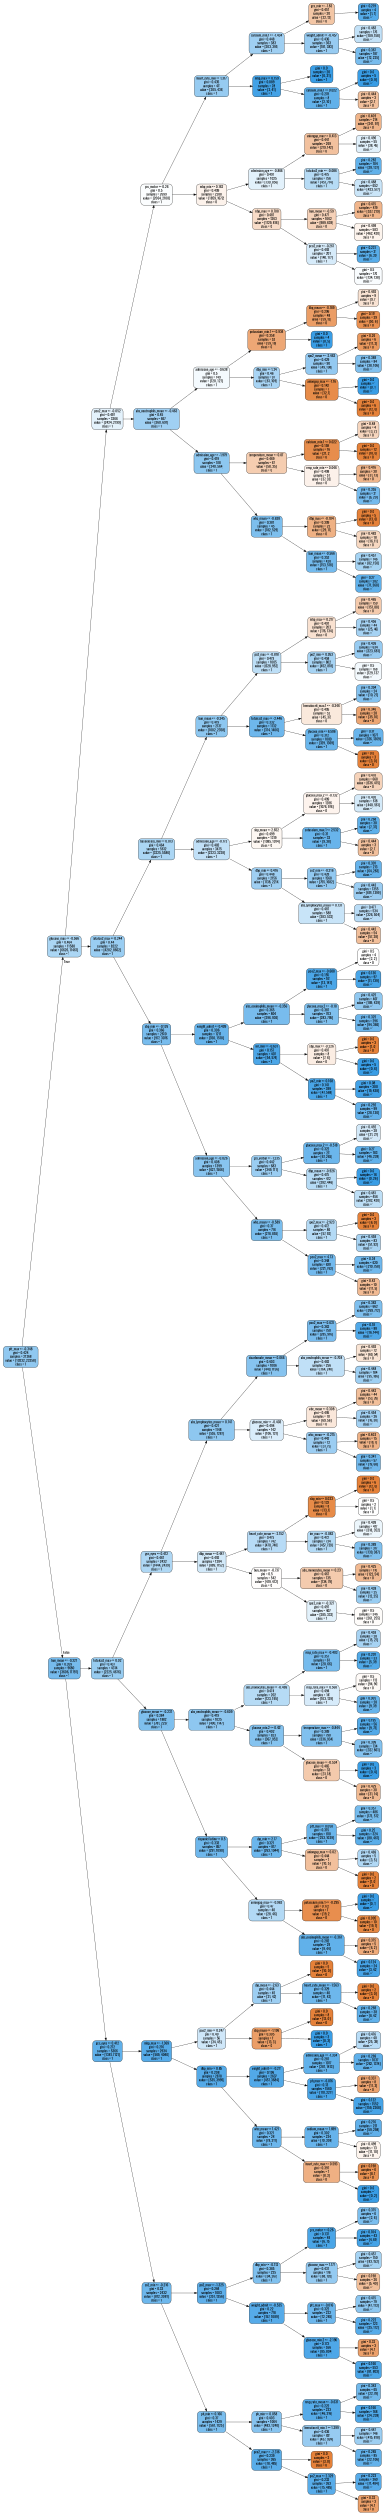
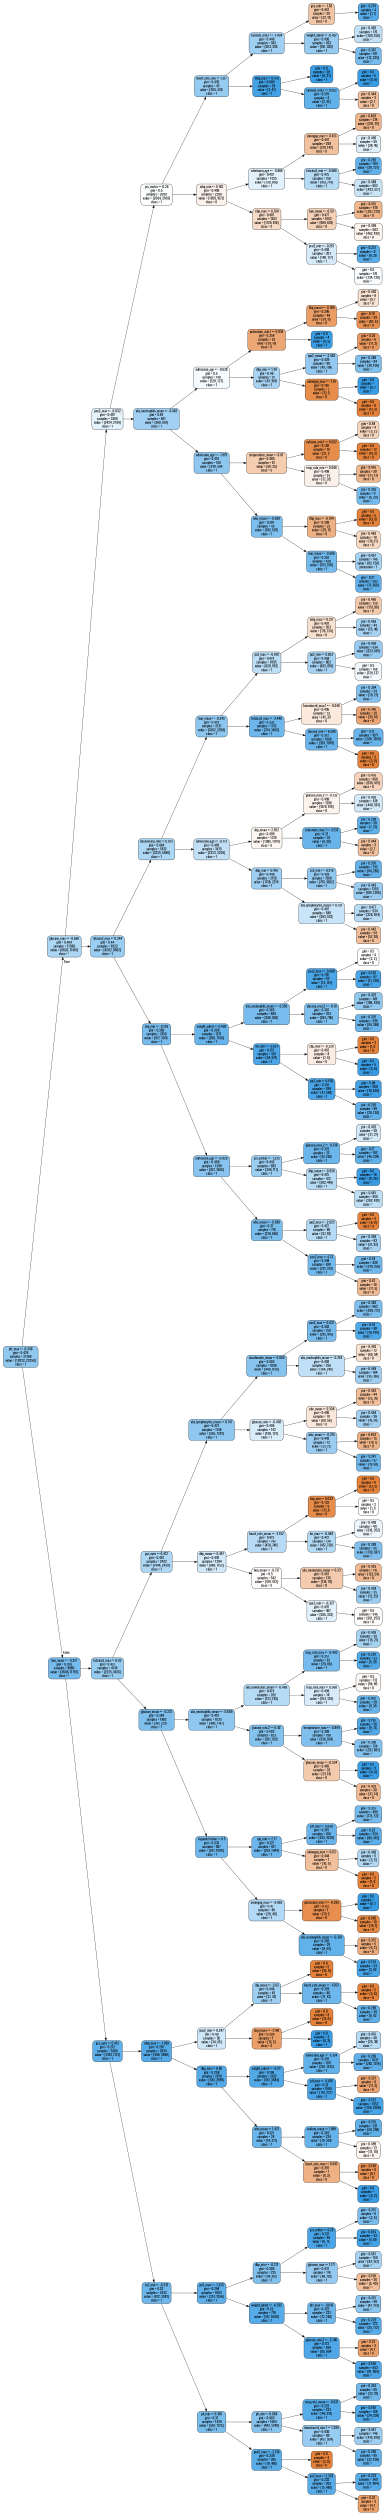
(368, 562) -> (368, 562)
(368, 2304) -> (368, 2304)
